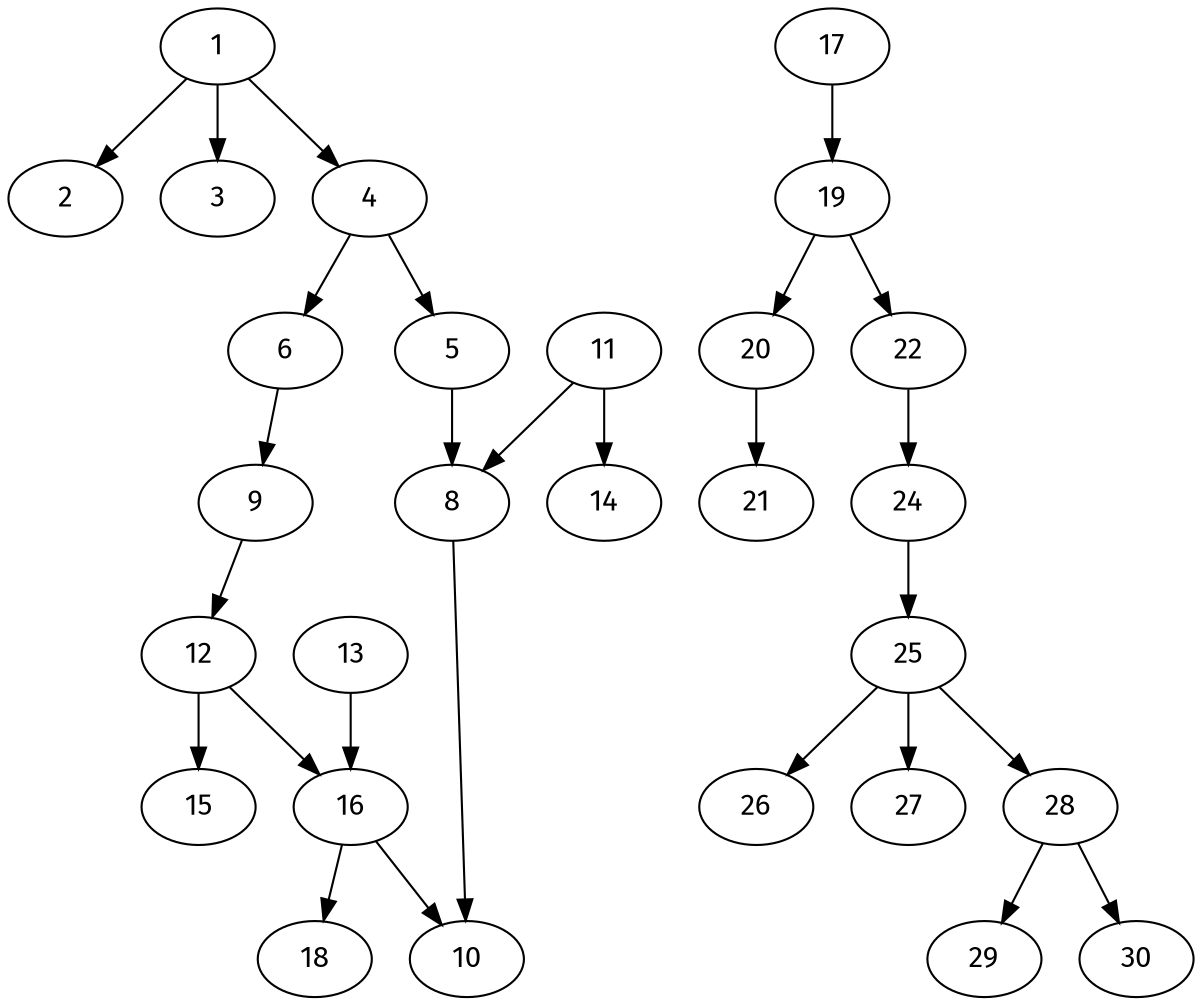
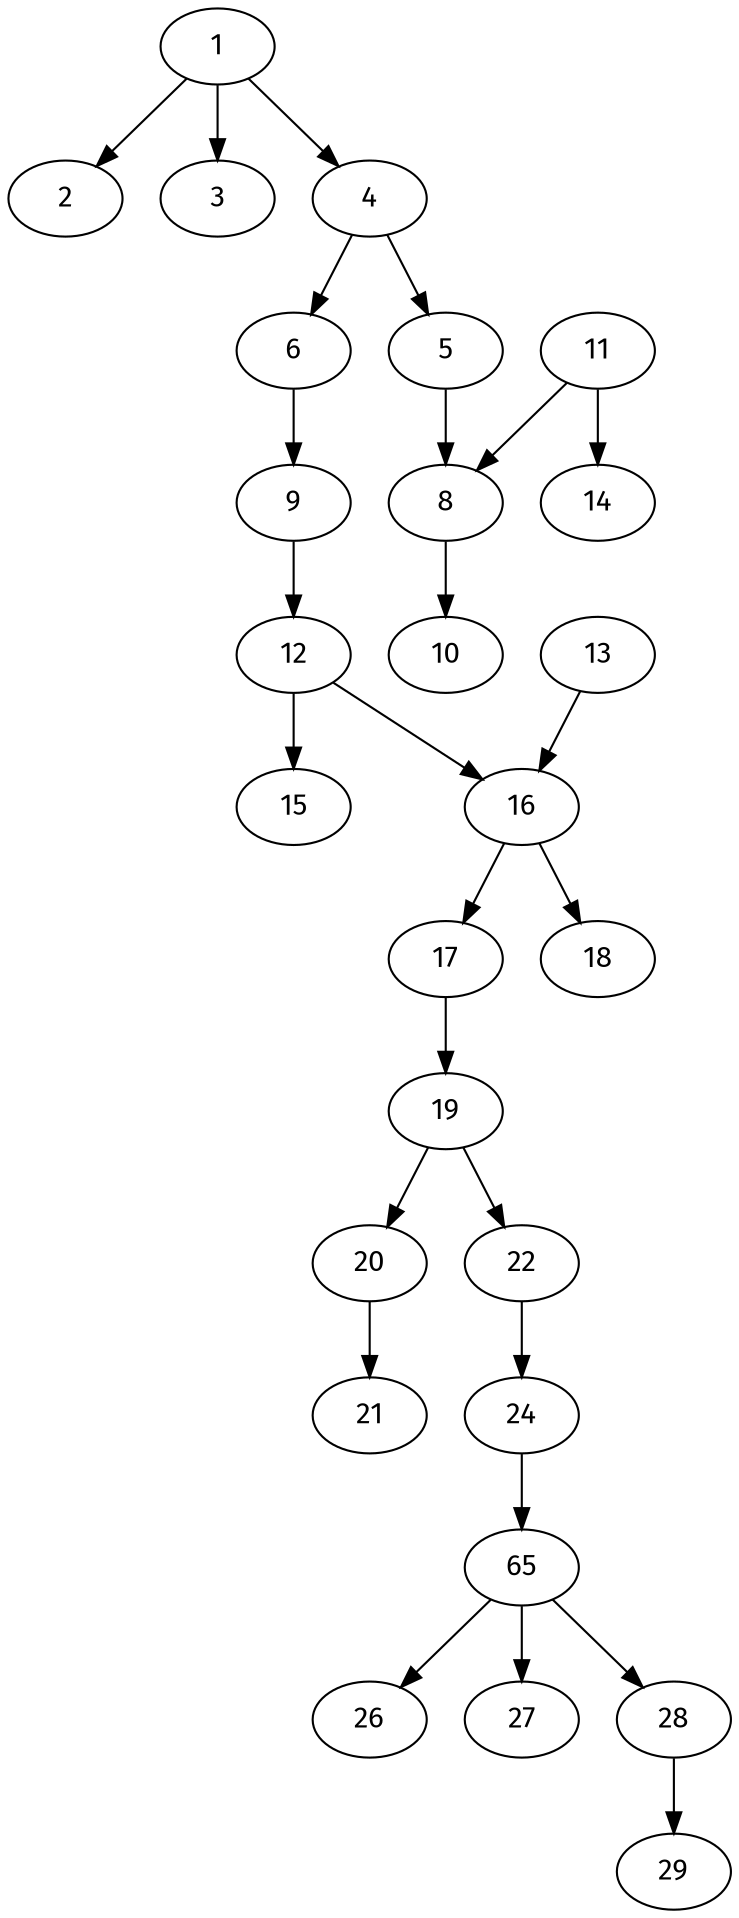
(908, 655) -> (522, 1567)
(402, 875) -> (489, 874)
(1137, 959) -> none
